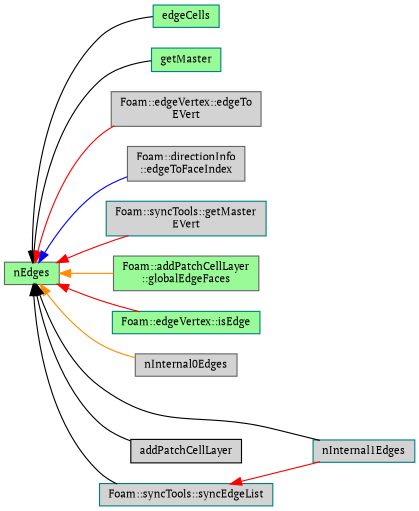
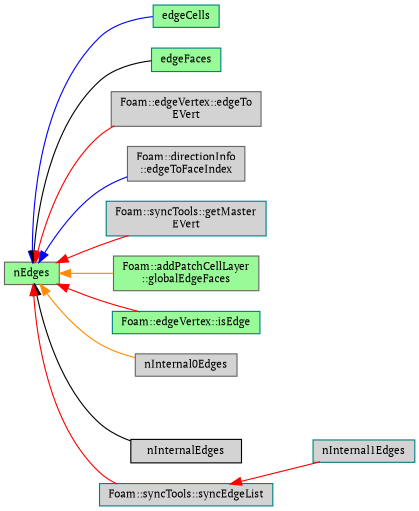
(186, 60) -> (186, 60)
(55, 110) -> (55, 110)
(55, 400) -> (55, 400)
(152, 413) -> none
(186, 451) -> (186, 451)
